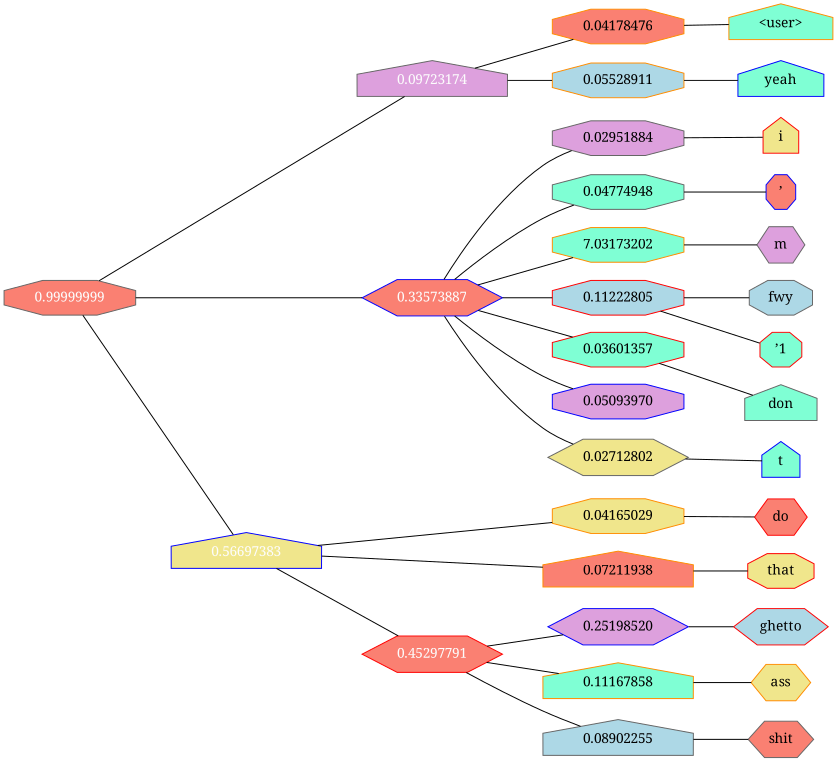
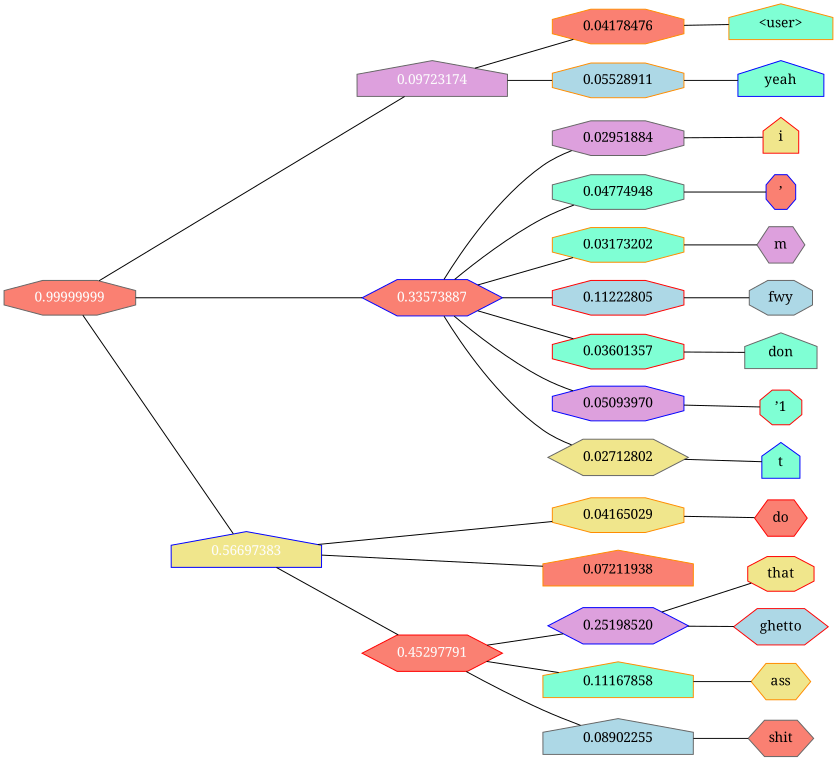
(618, 245) -> (618, 245)
(710, 327) -> (722, 406)
(721, 571) -> (707, 598)
